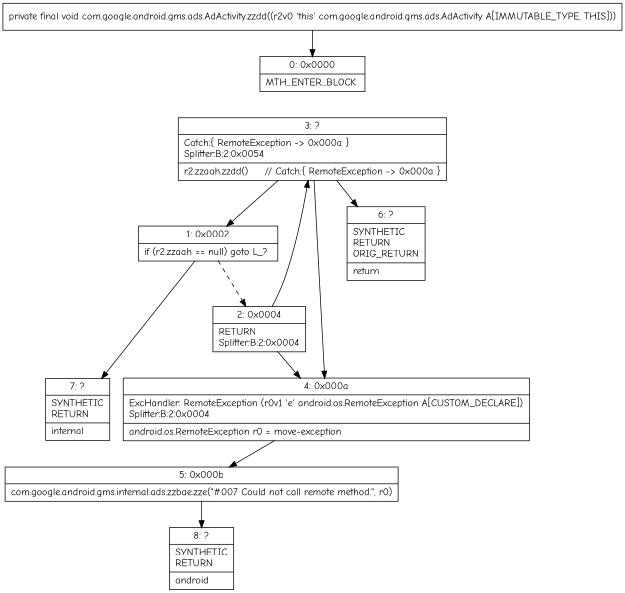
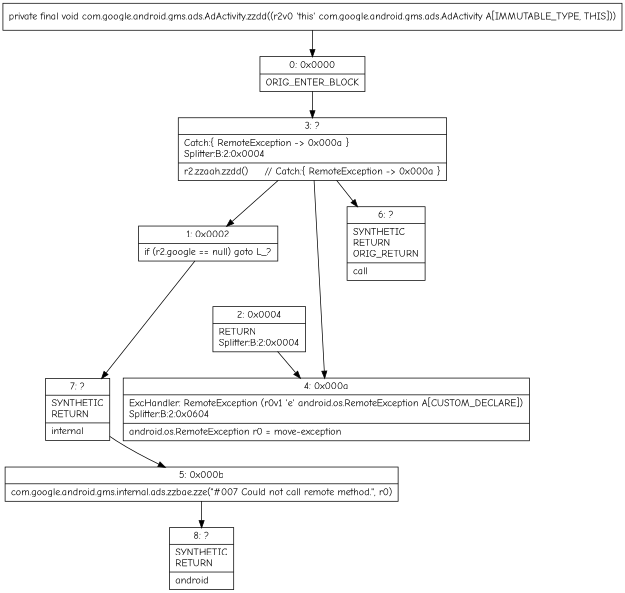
(311, 82) -> (312, 82)
(224, 154) -> (225, 154)
(294, 248) -> (312, 101)
(206, 252) -> (208, 252)
(366, 271) -> (361, 271)
(230, 281) -> none
(170, 414) -> (169, 414)
(255, 452) -> (134, 451)
